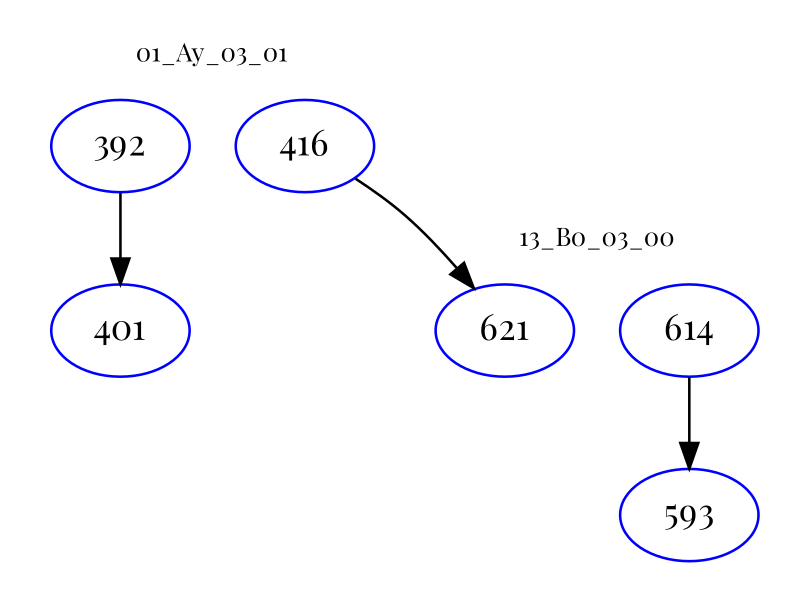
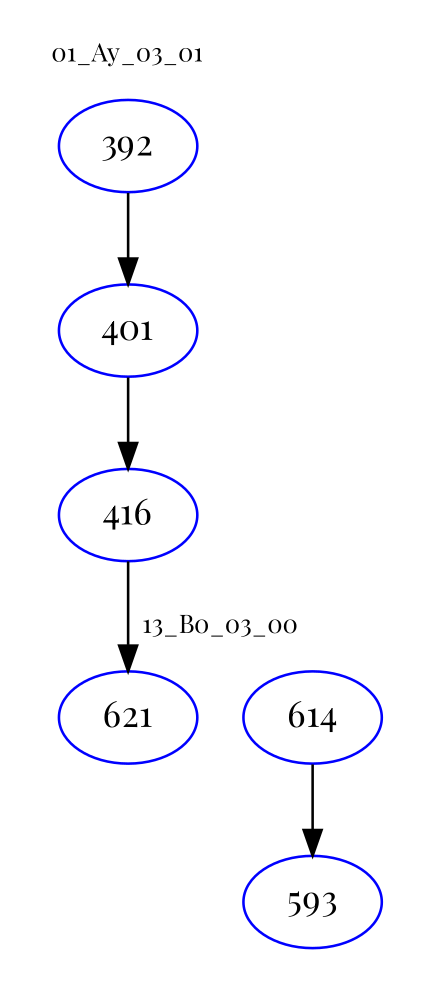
none -> (128, 410)
